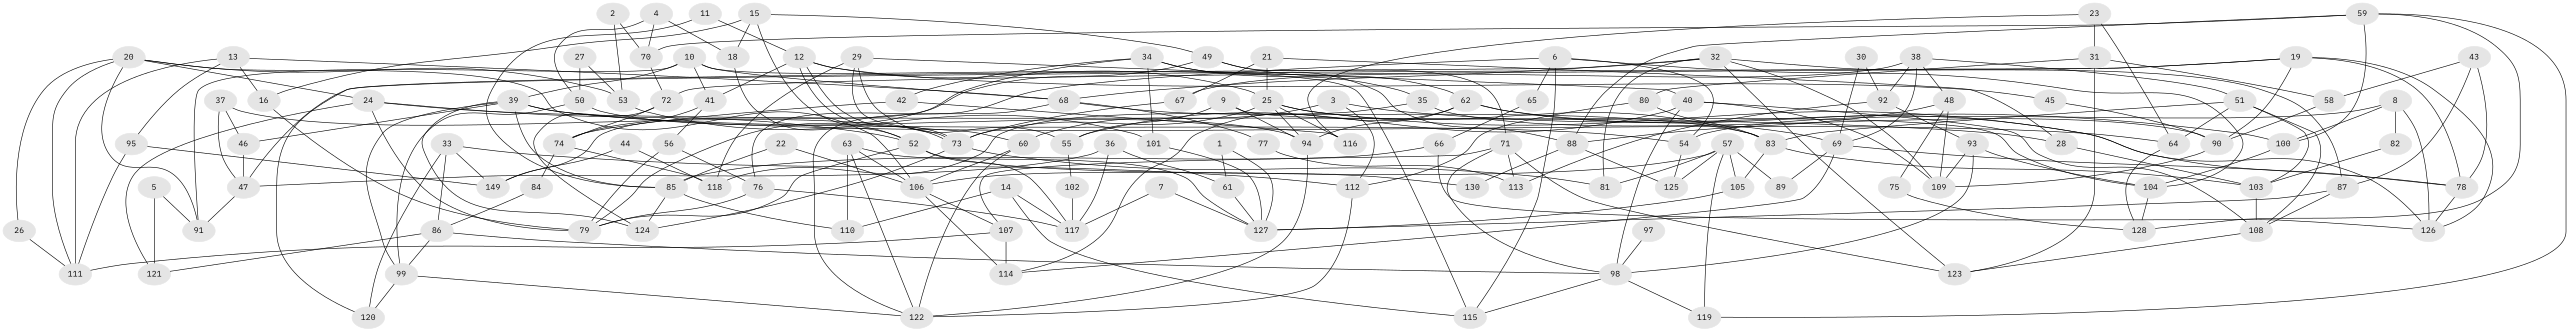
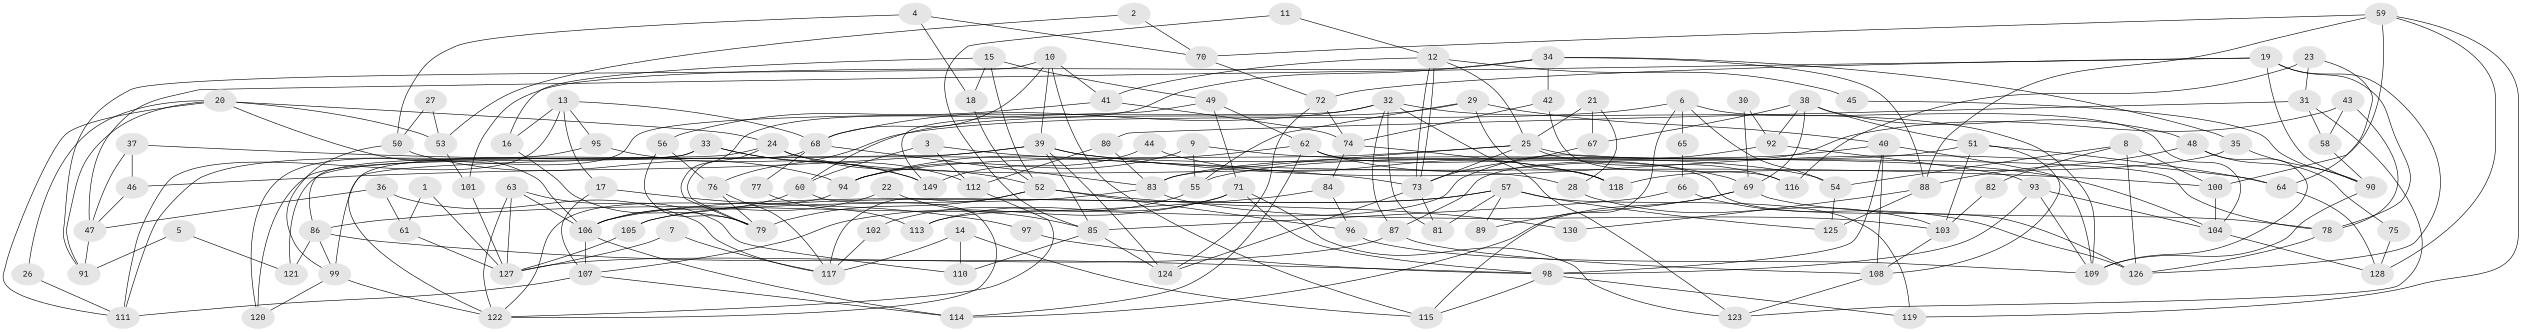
none -> (601, 187)
none -> (1351, 231)
